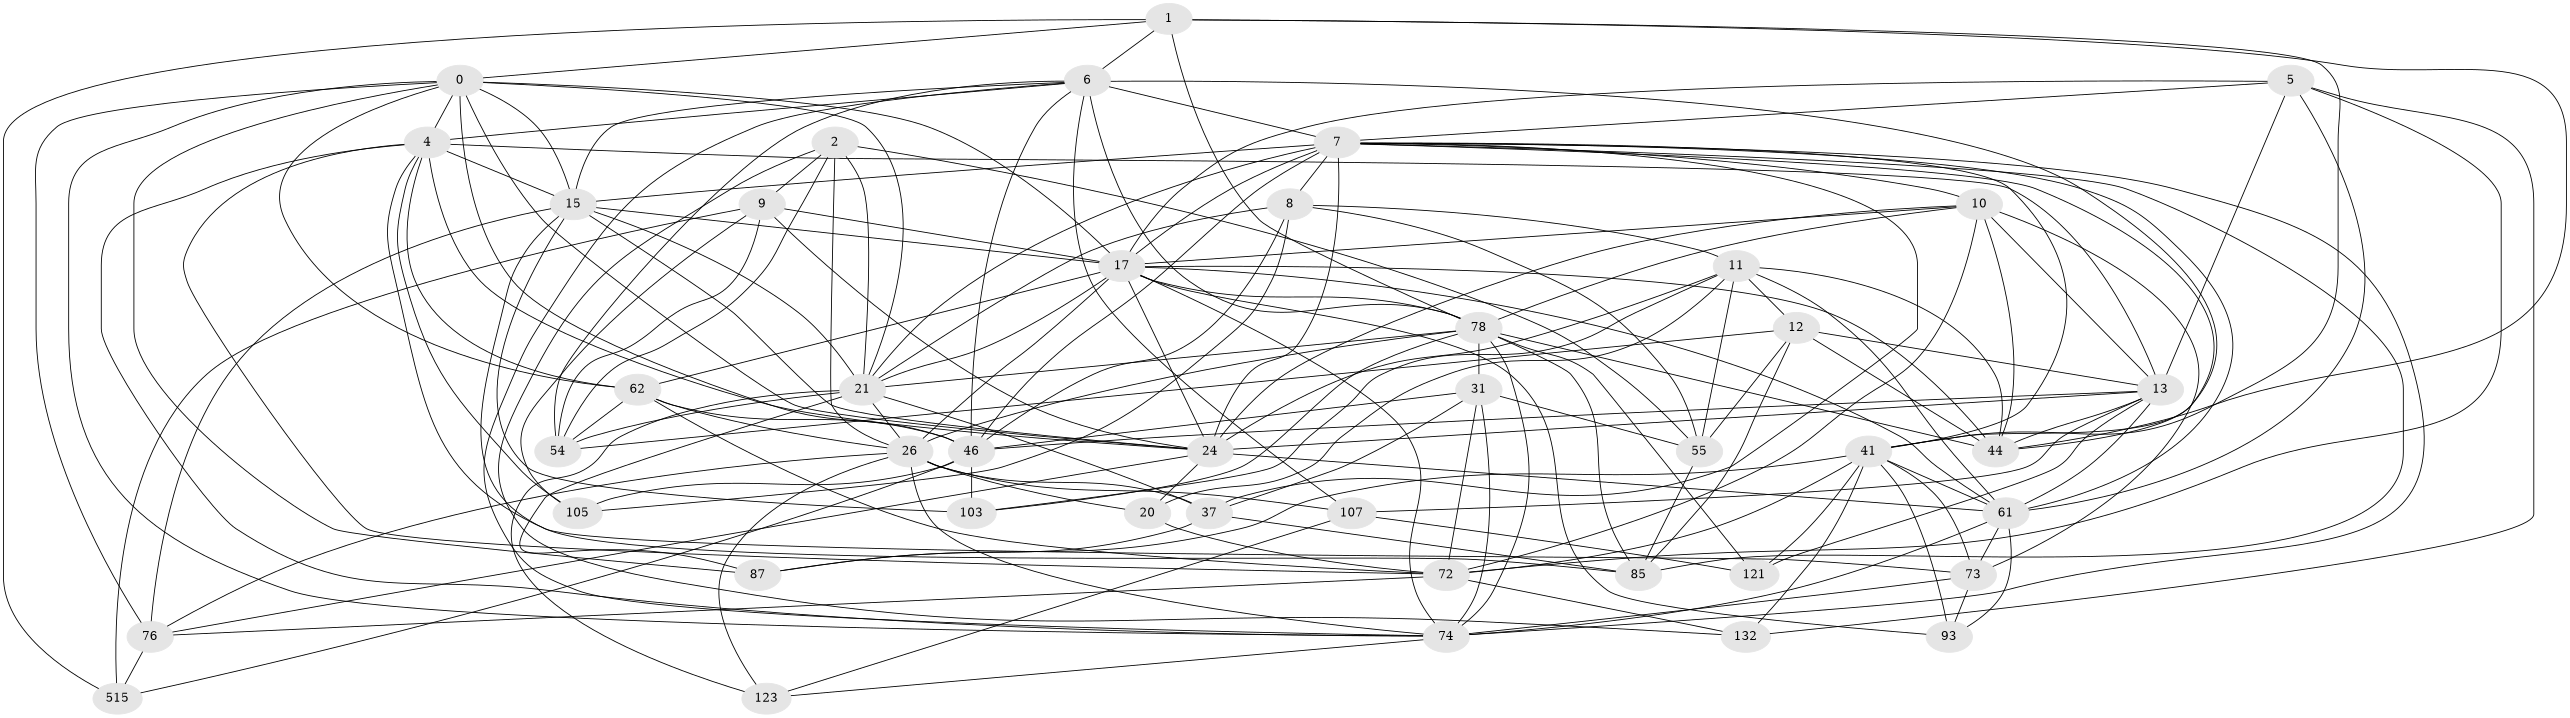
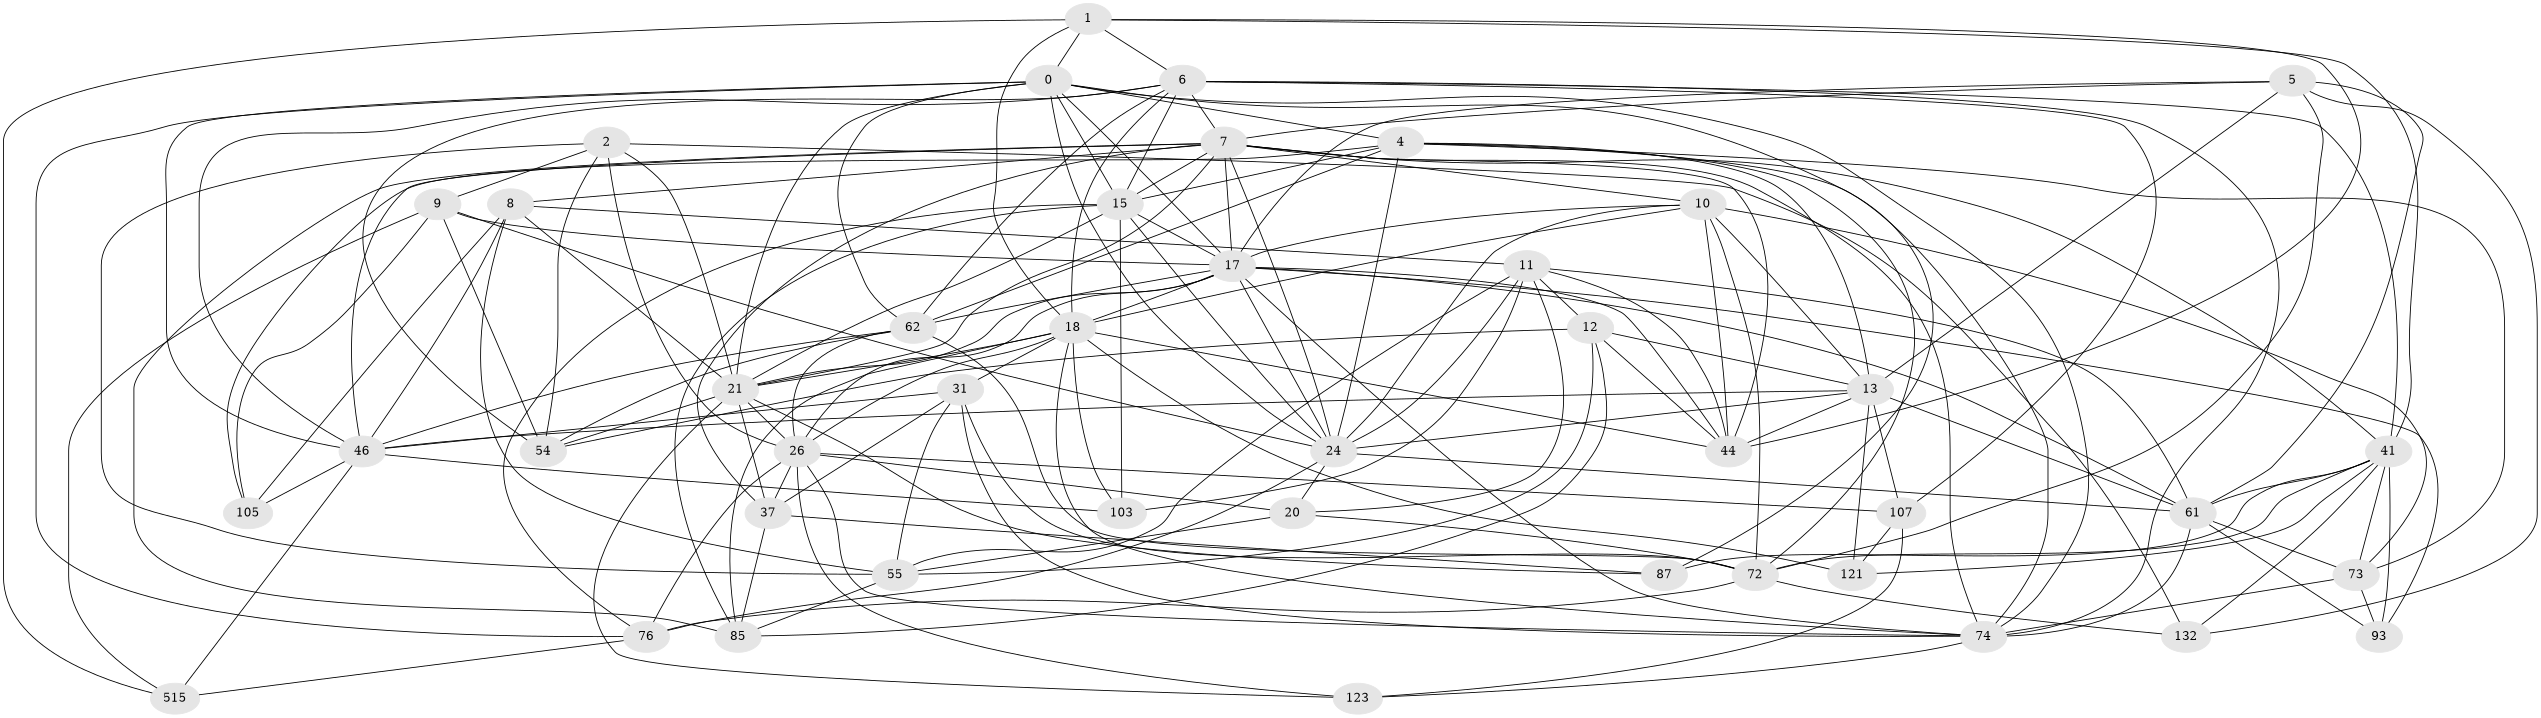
(757, 111) -> (1034, 191)
(2125, 206) -> none
(1479, 328) -> (1073, 328)
none -> (1015, 556)
